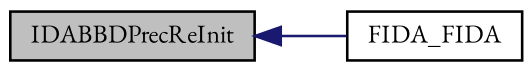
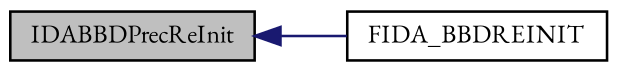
(435, 36) -> (477, 36)
